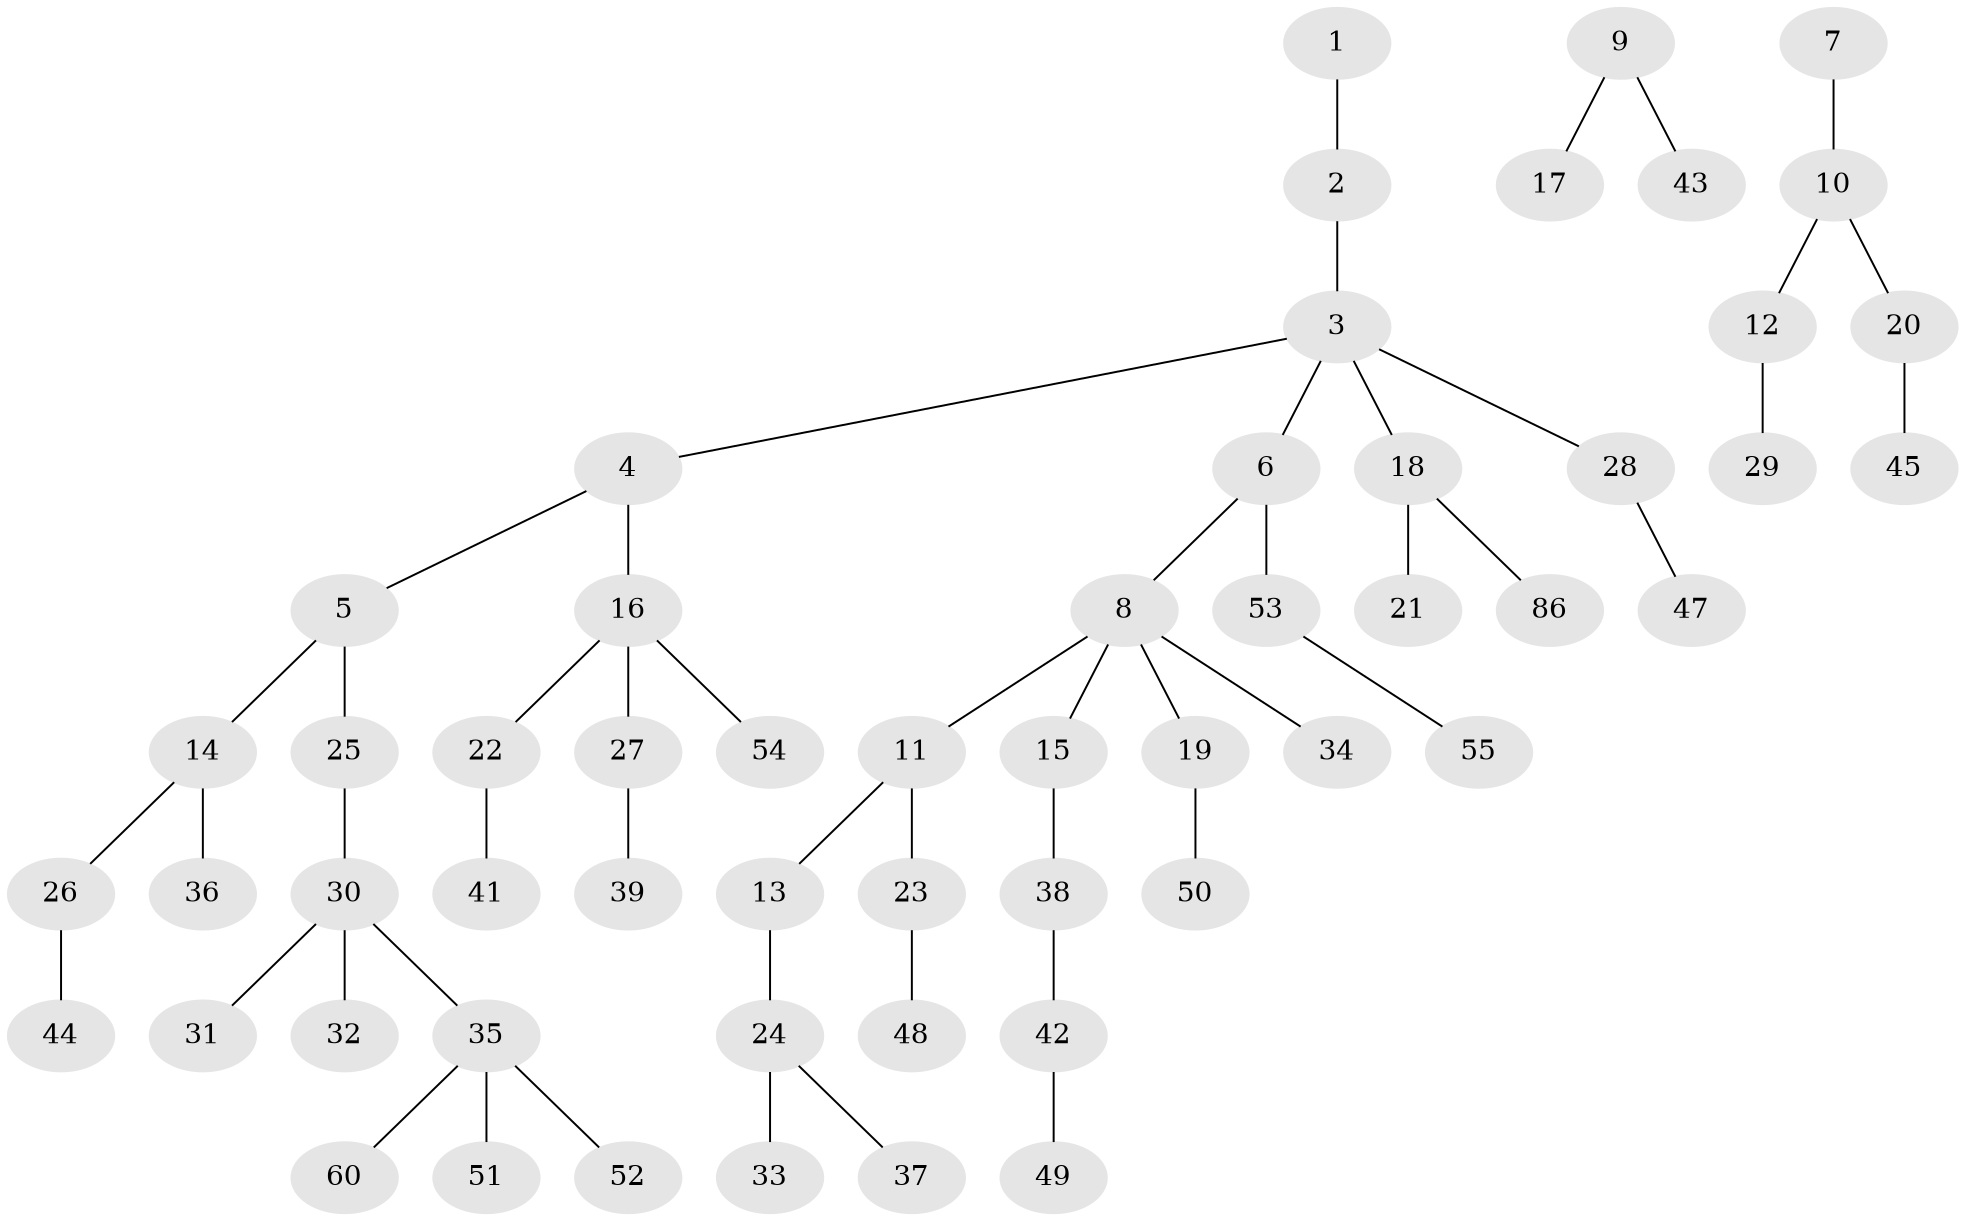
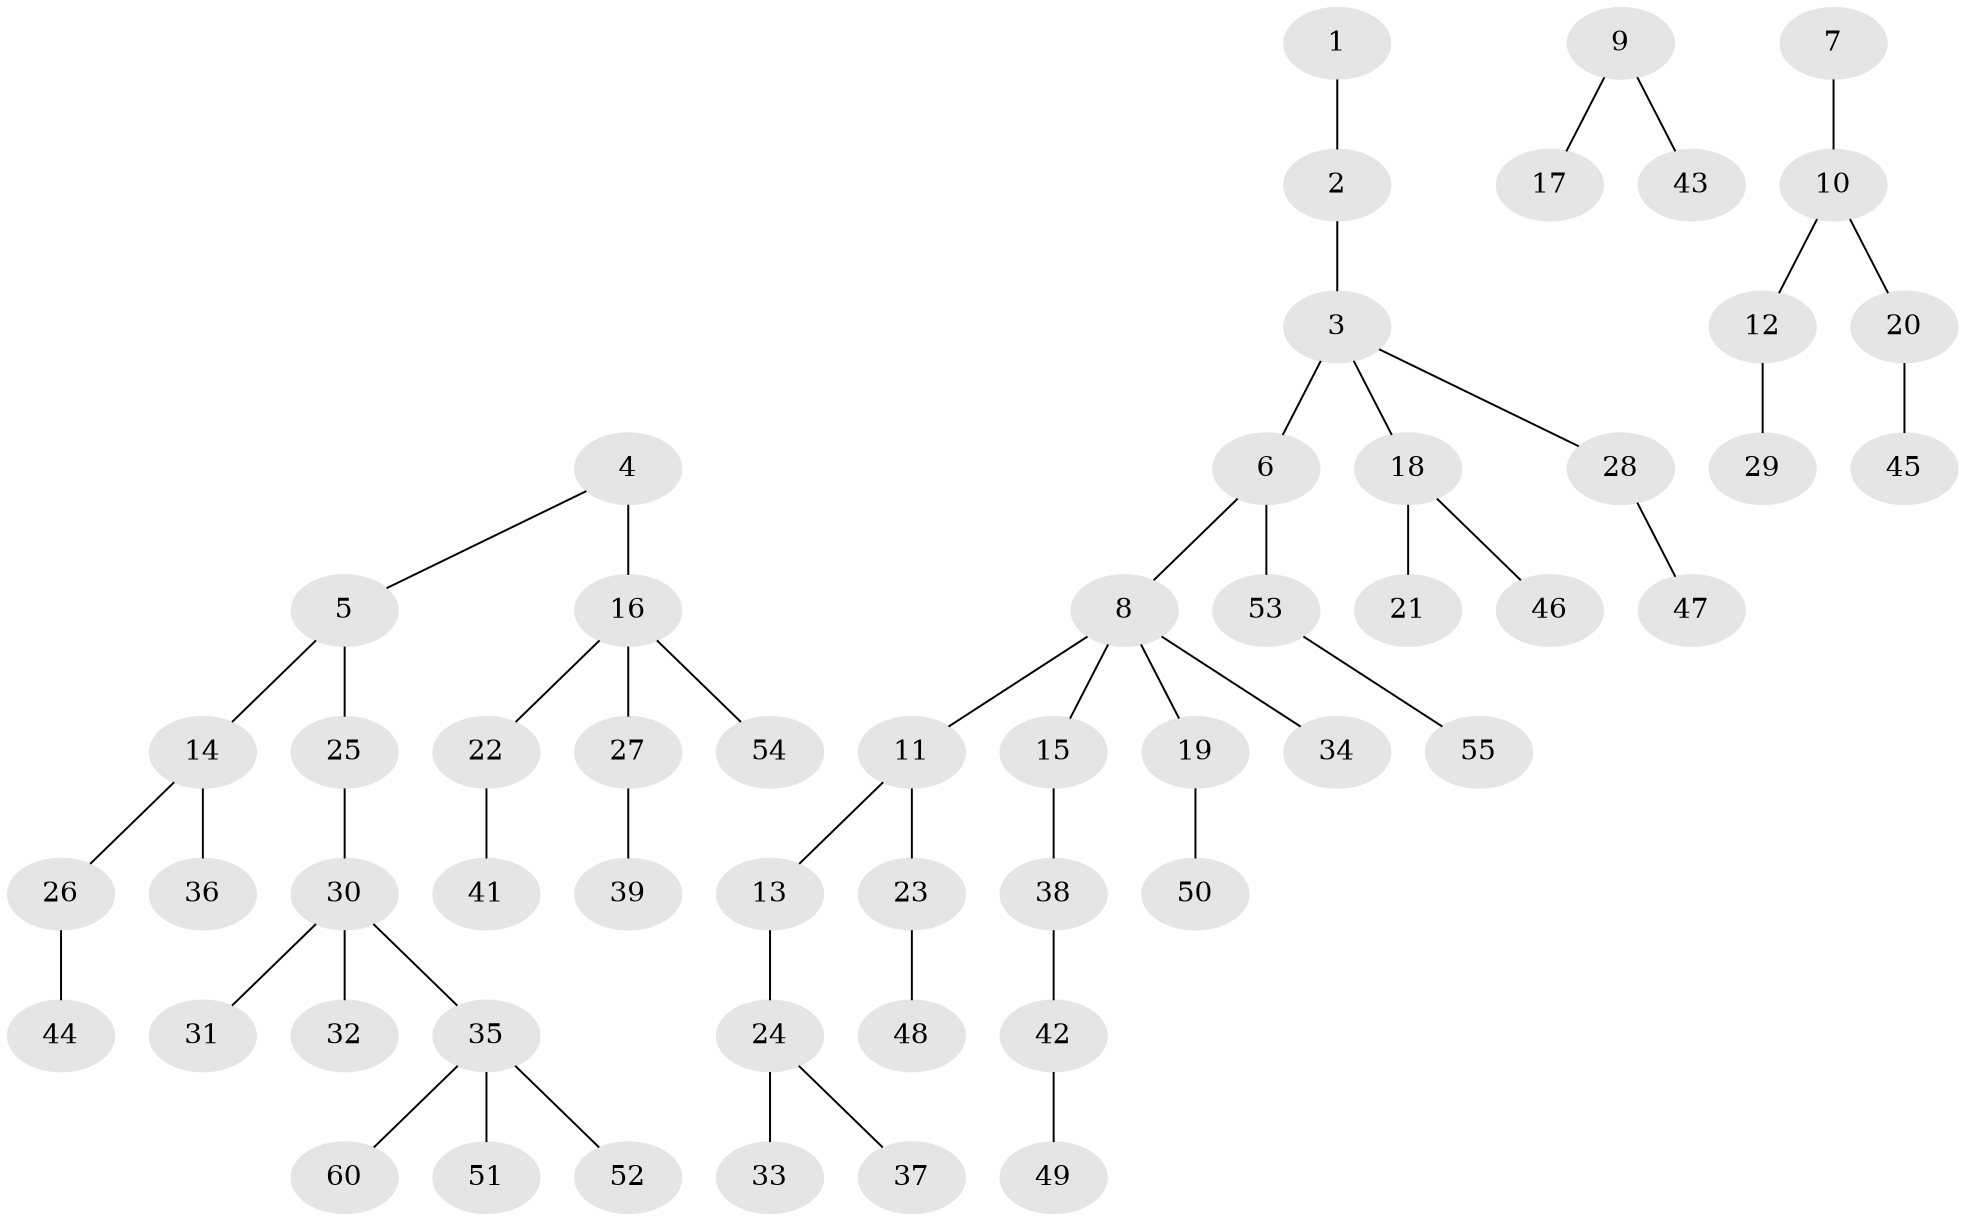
(983, 398) -> none
(1550, 611) -> (1550, 611)
